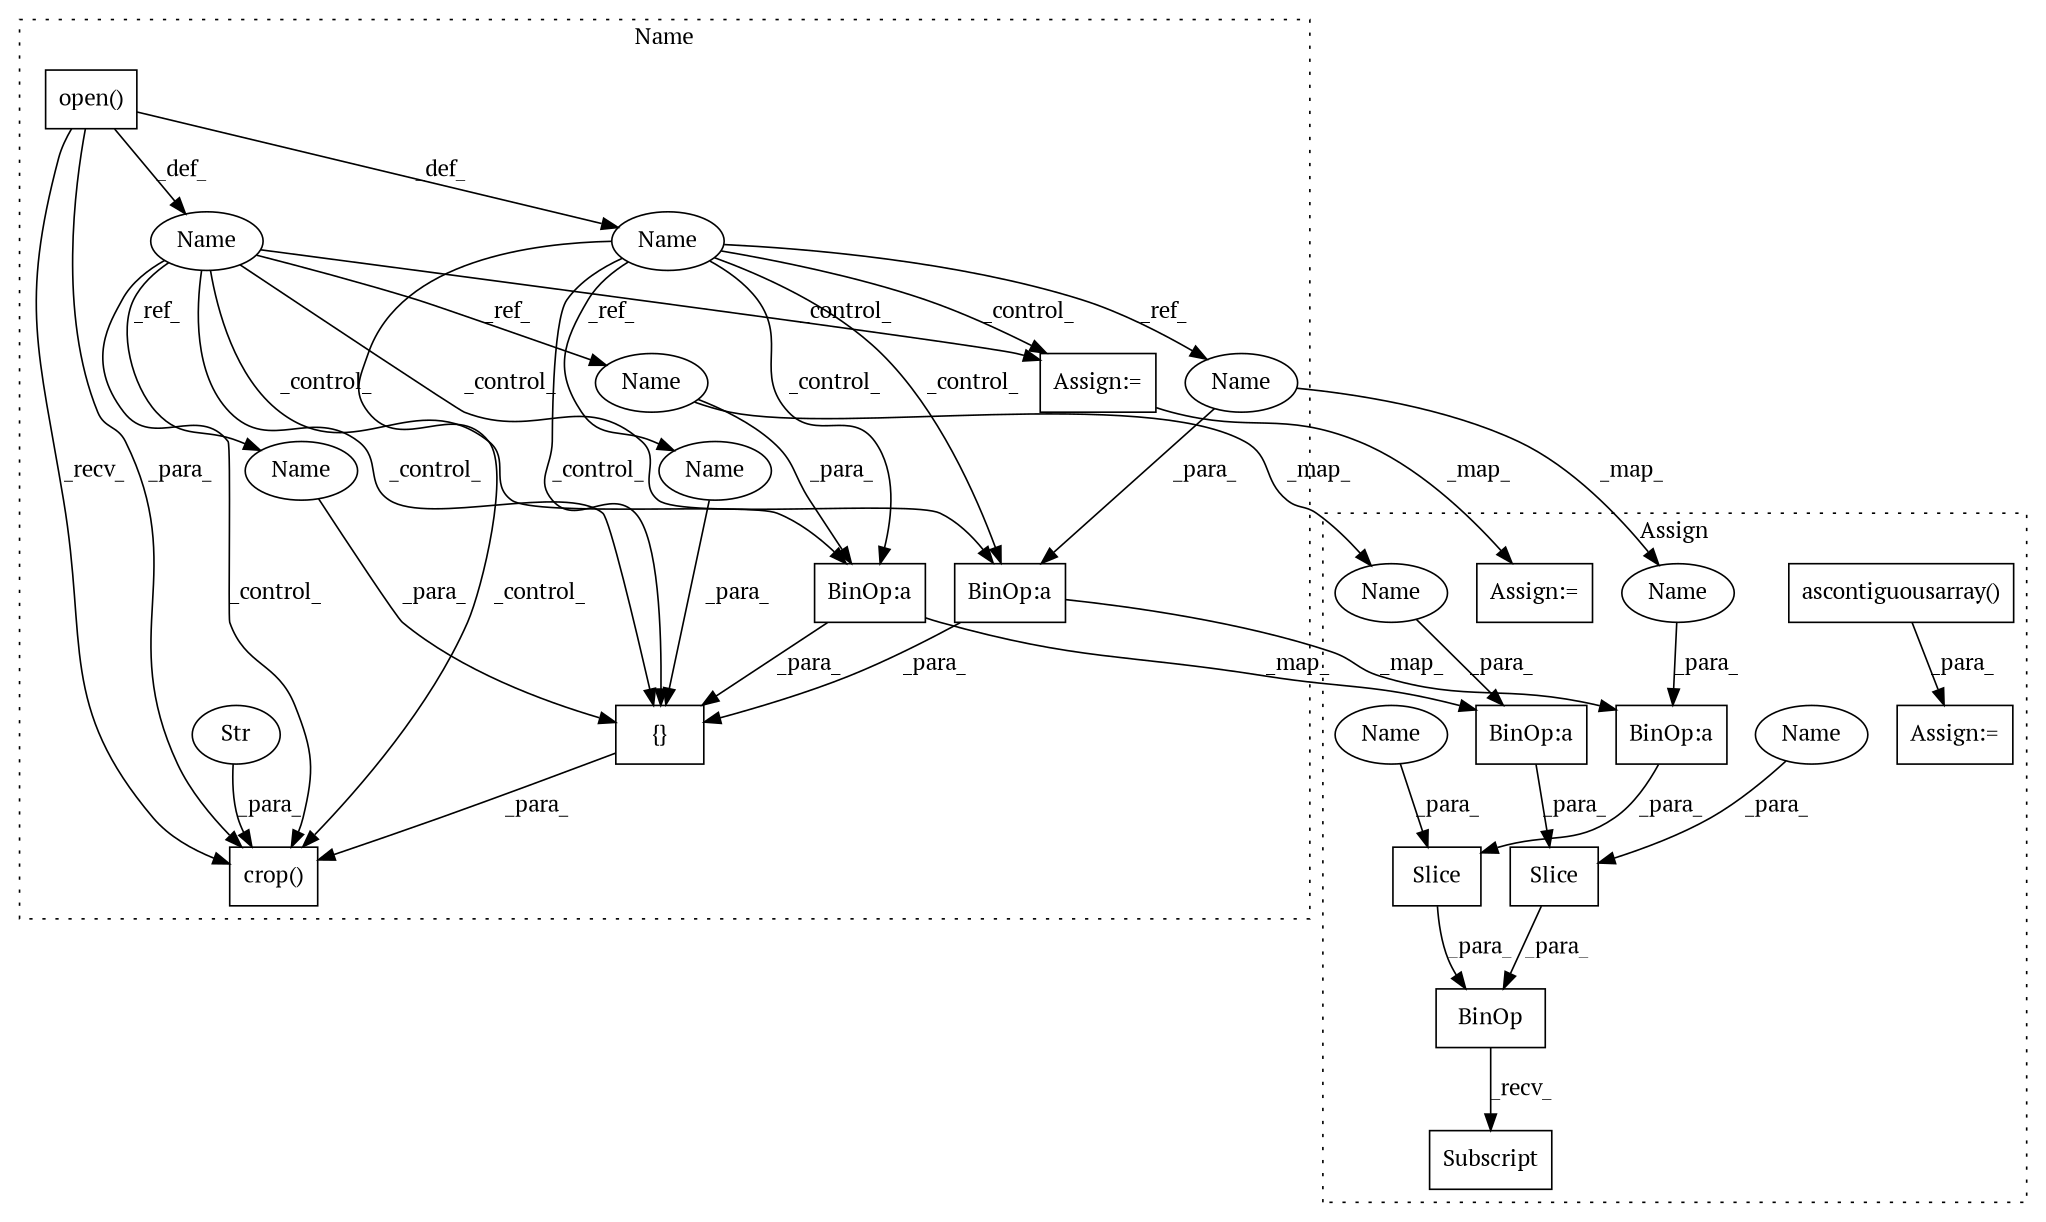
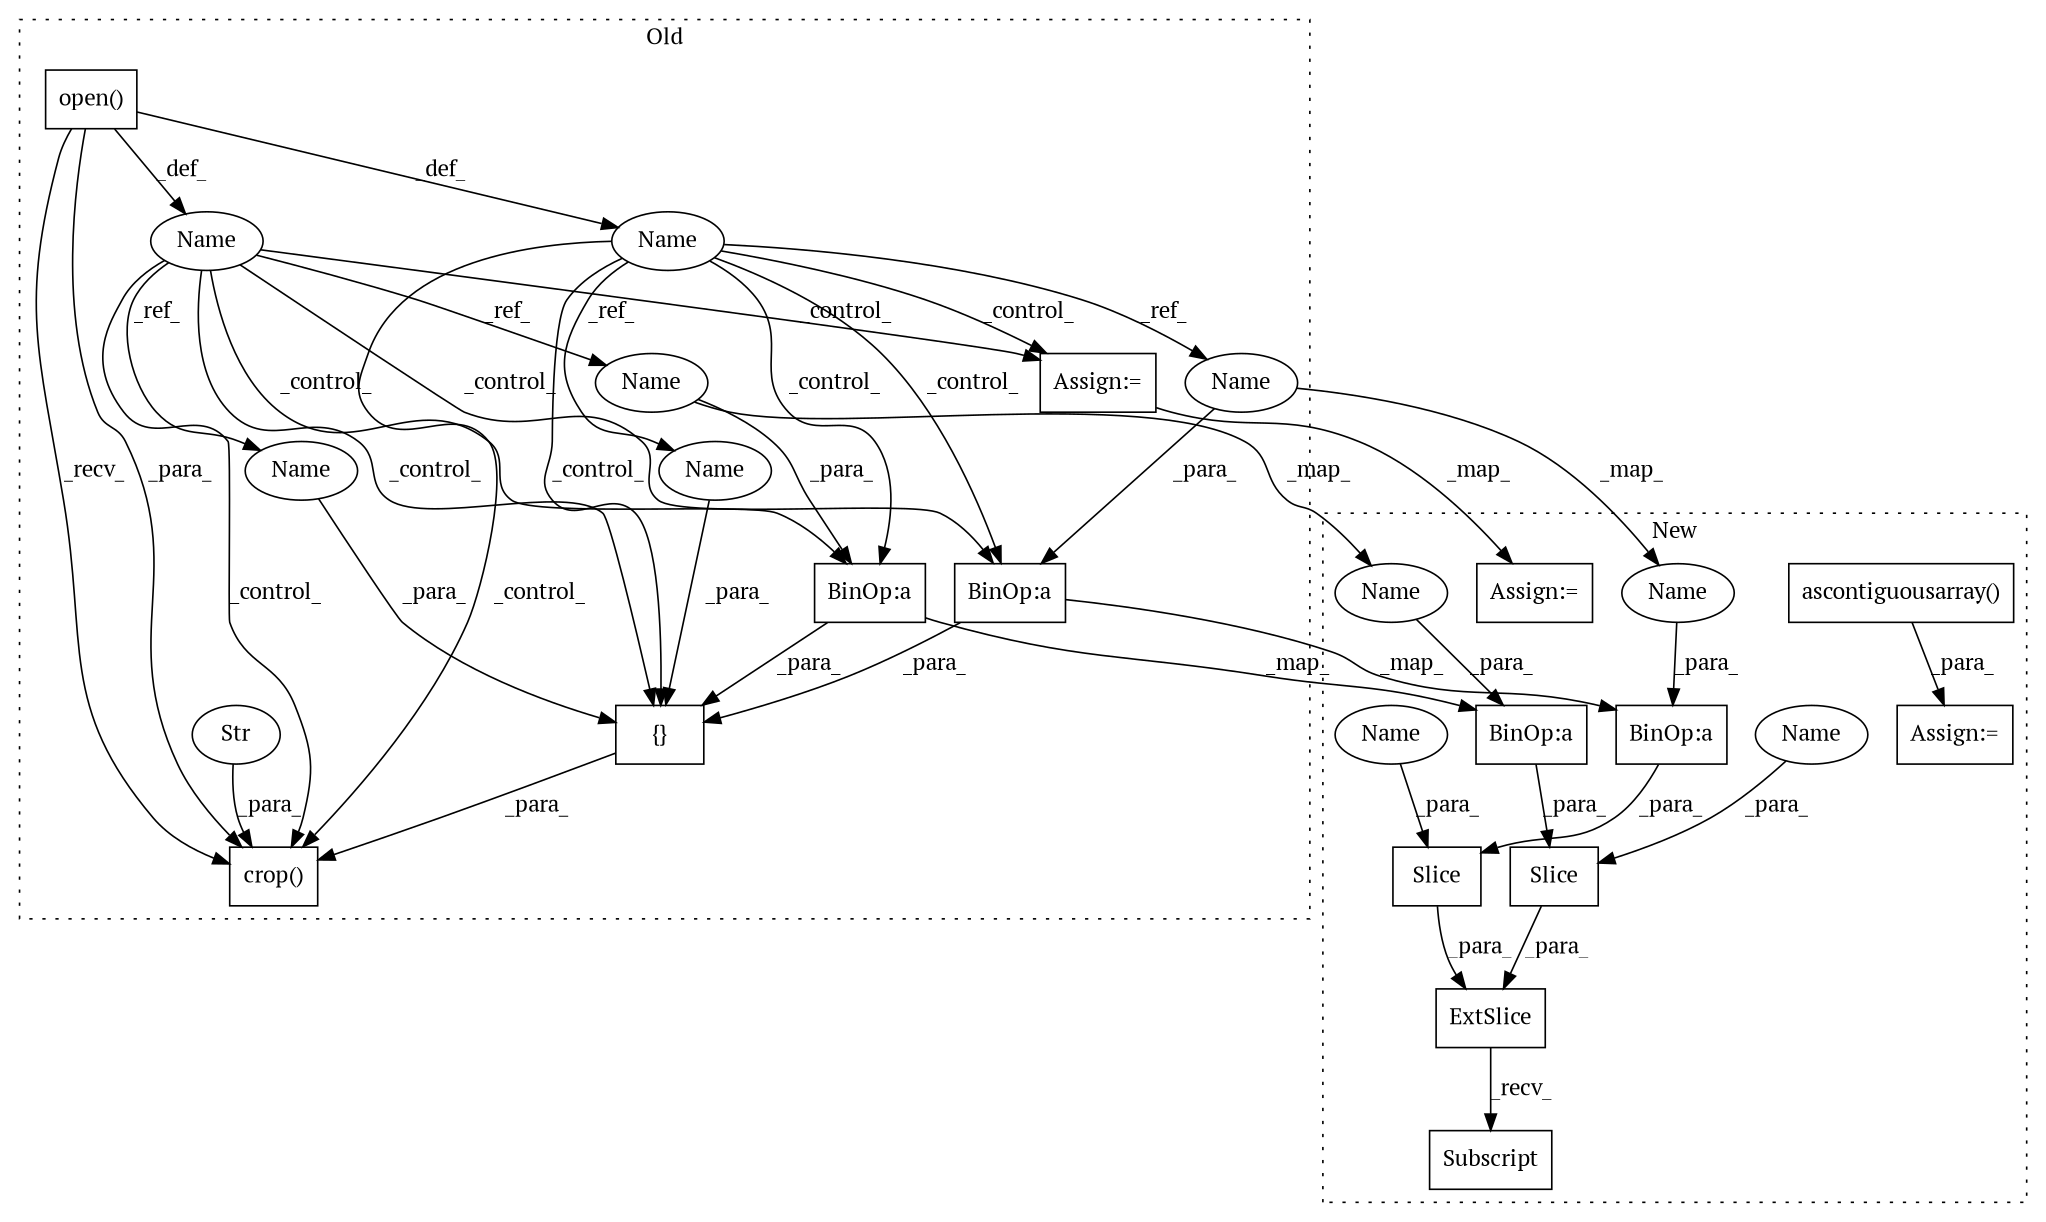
(665, 38) -> (665, 38)
(1675, 532) -> (1675, 532)
(1491, 1018) -> (1491, 1018)
